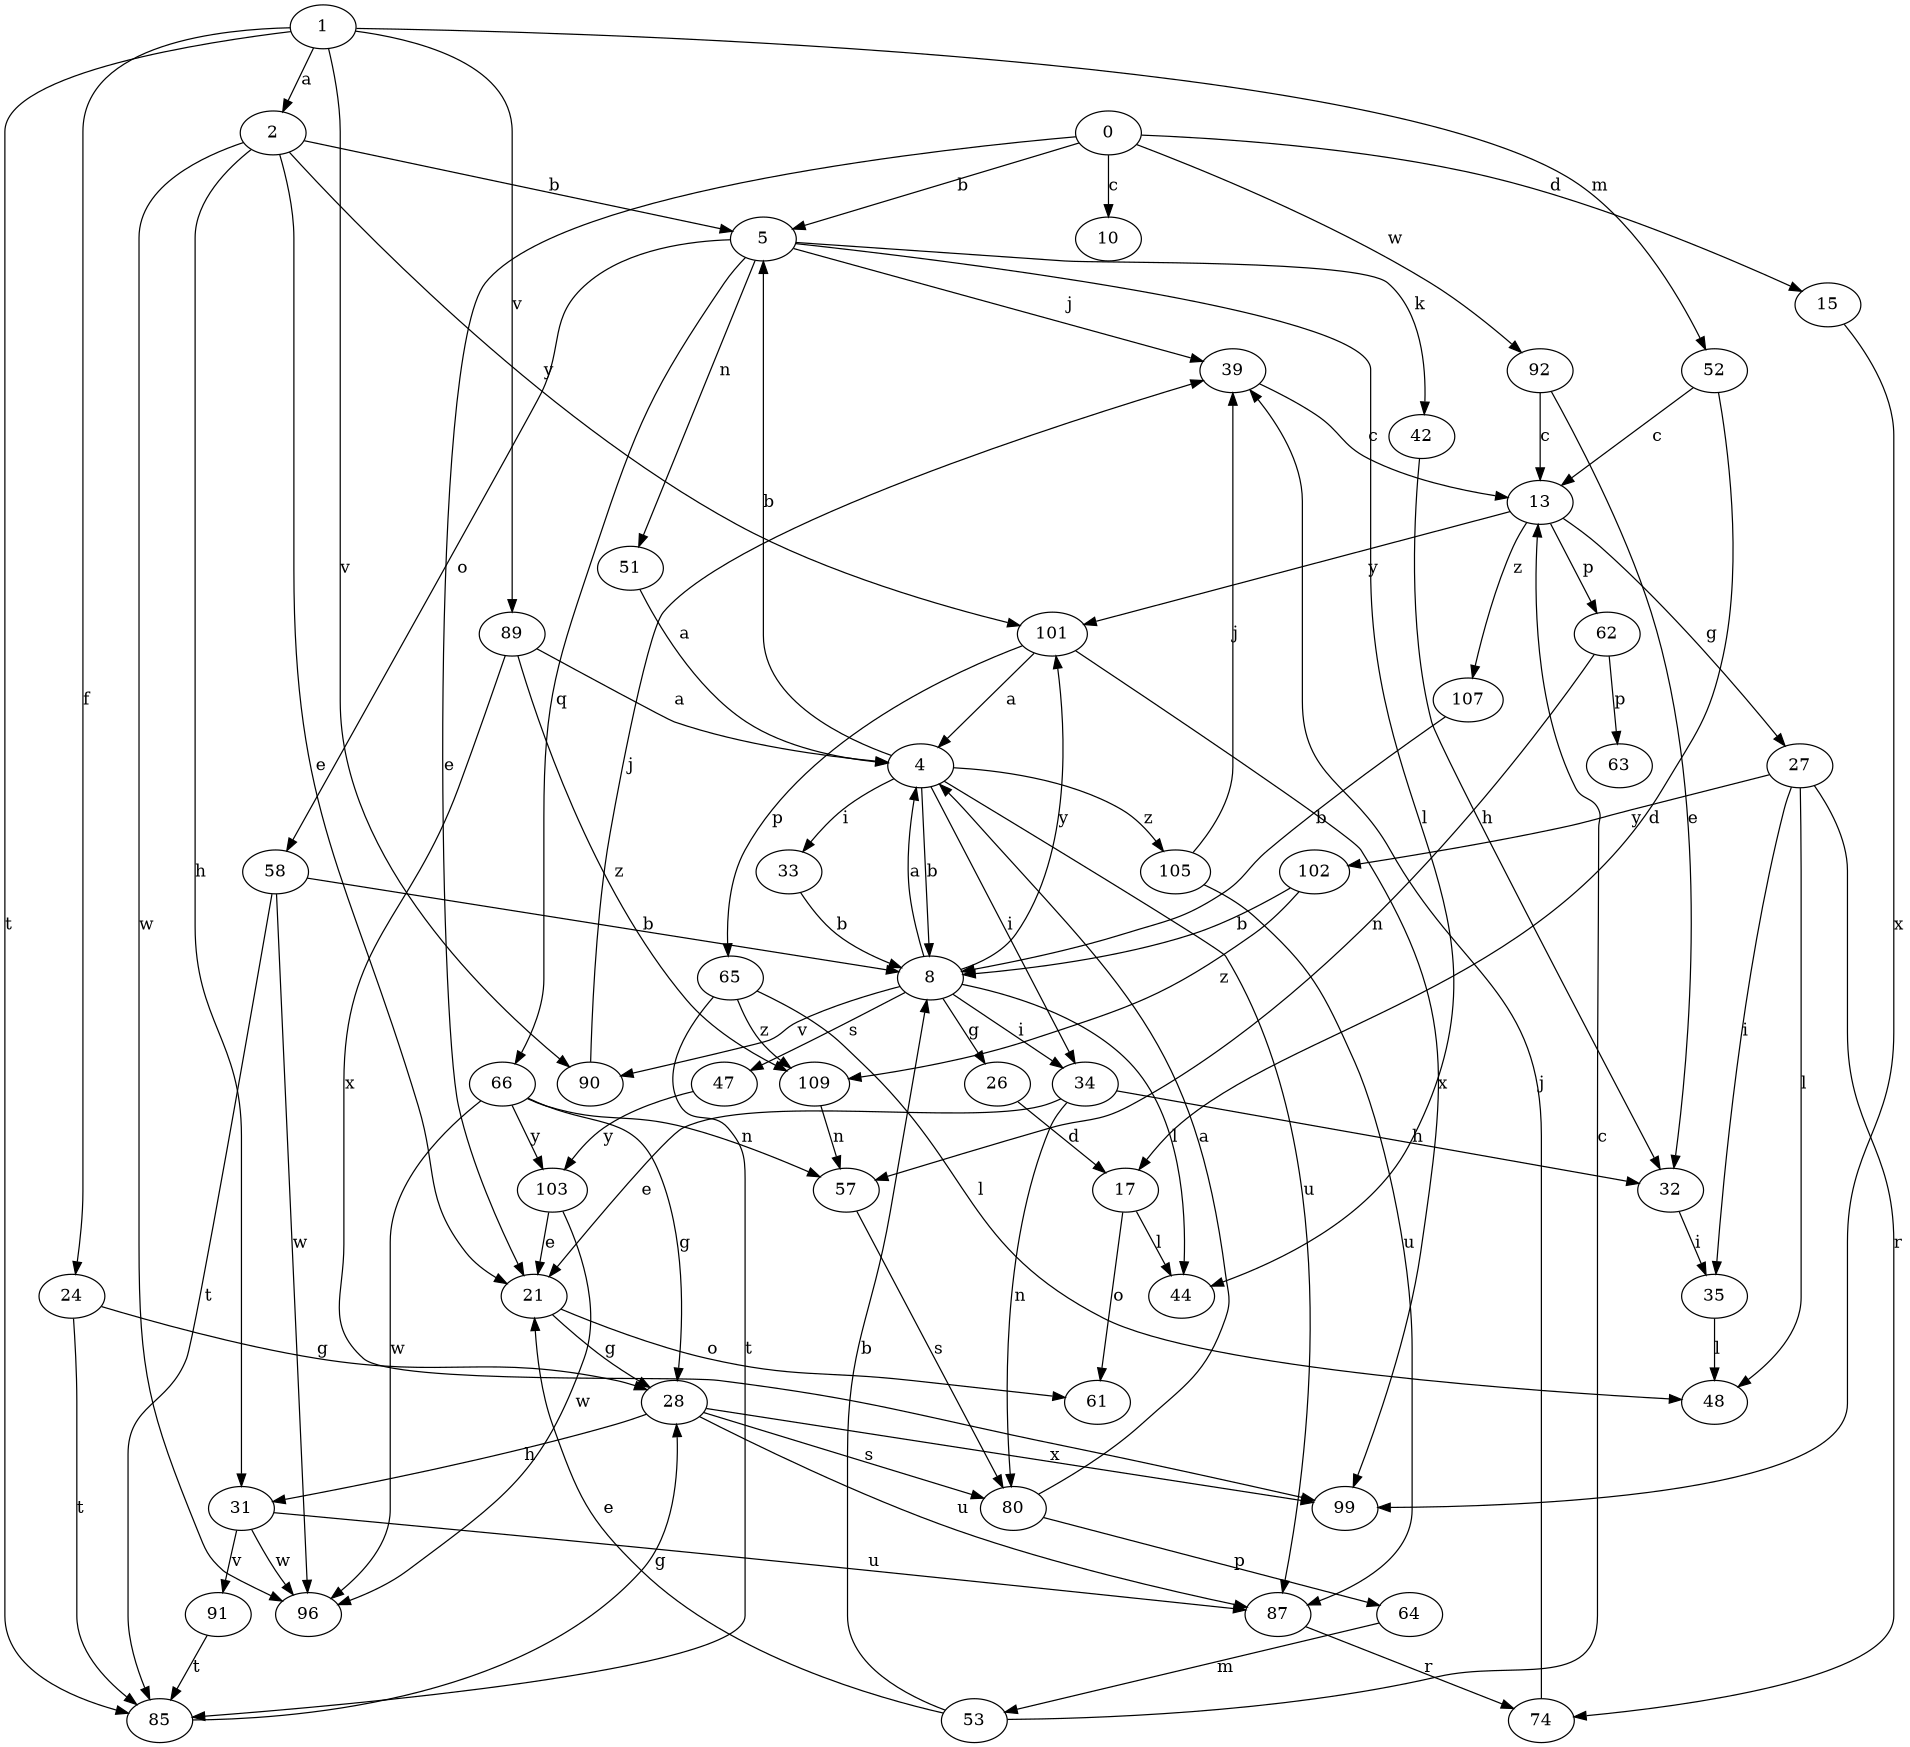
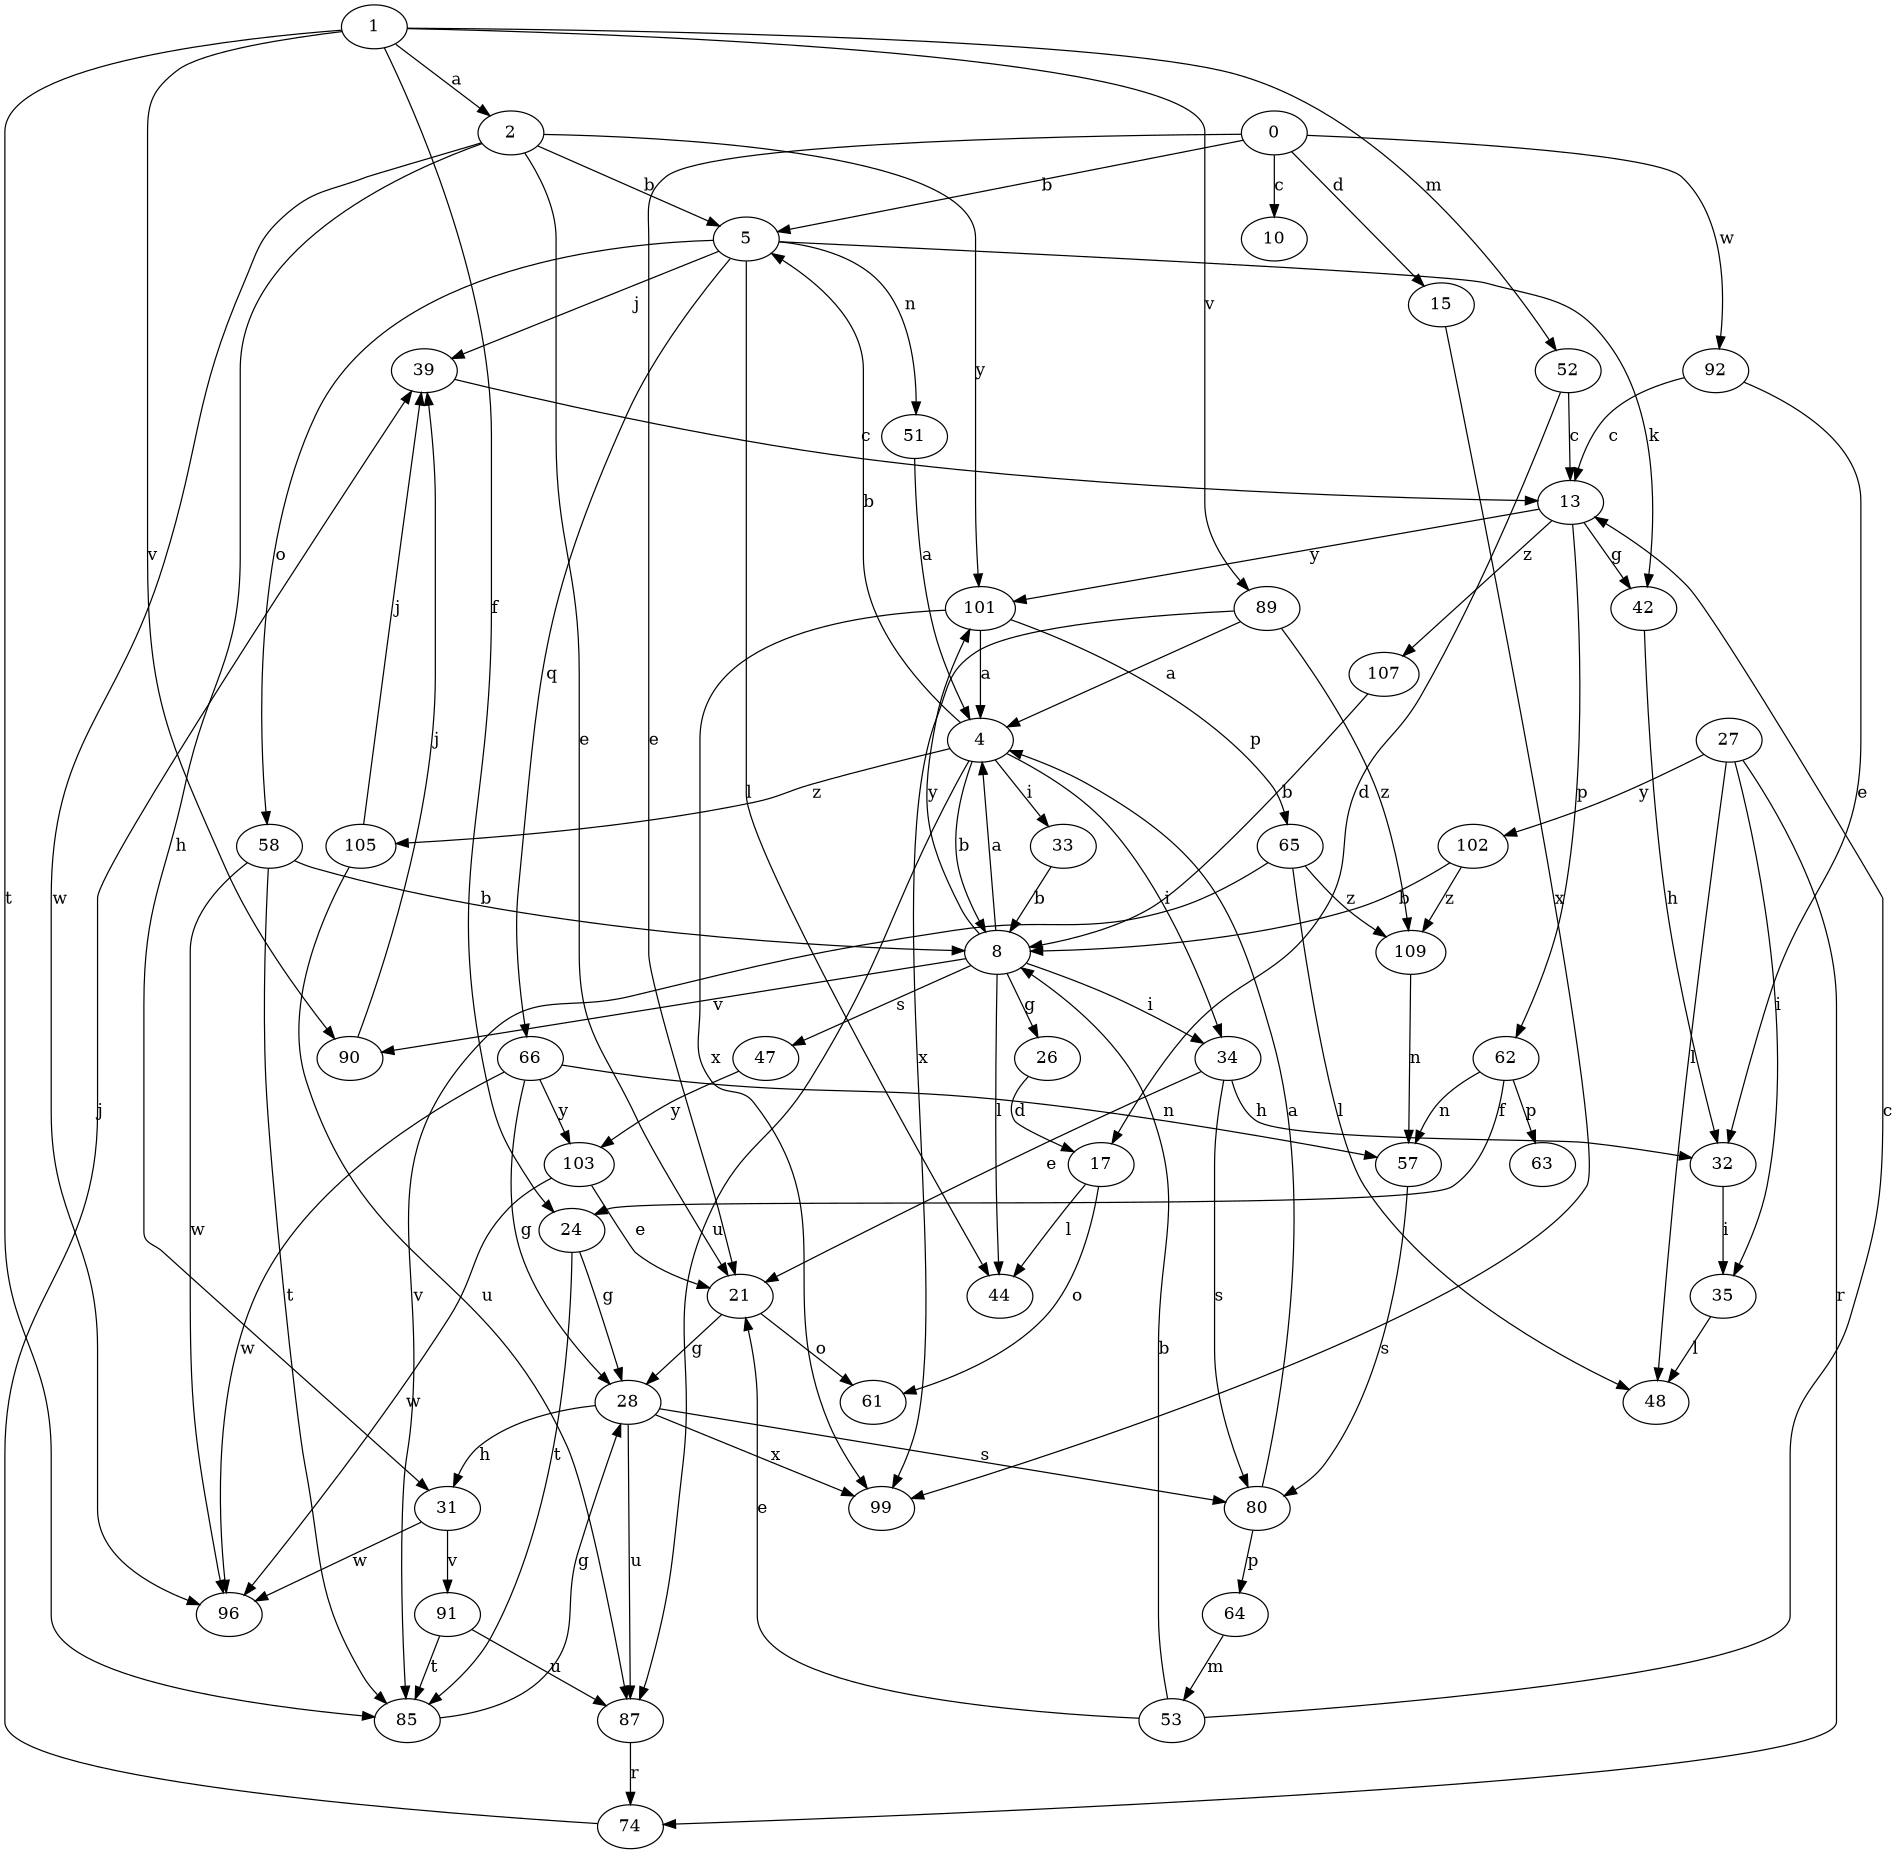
(1676, 621) -> (1604, 550)
none -> (1114, 1202)
(1021, 1296) -> (1219, 1296)
(749, 1349) -> (419, 1296)
(754, 1559) -> (533, 1664)
